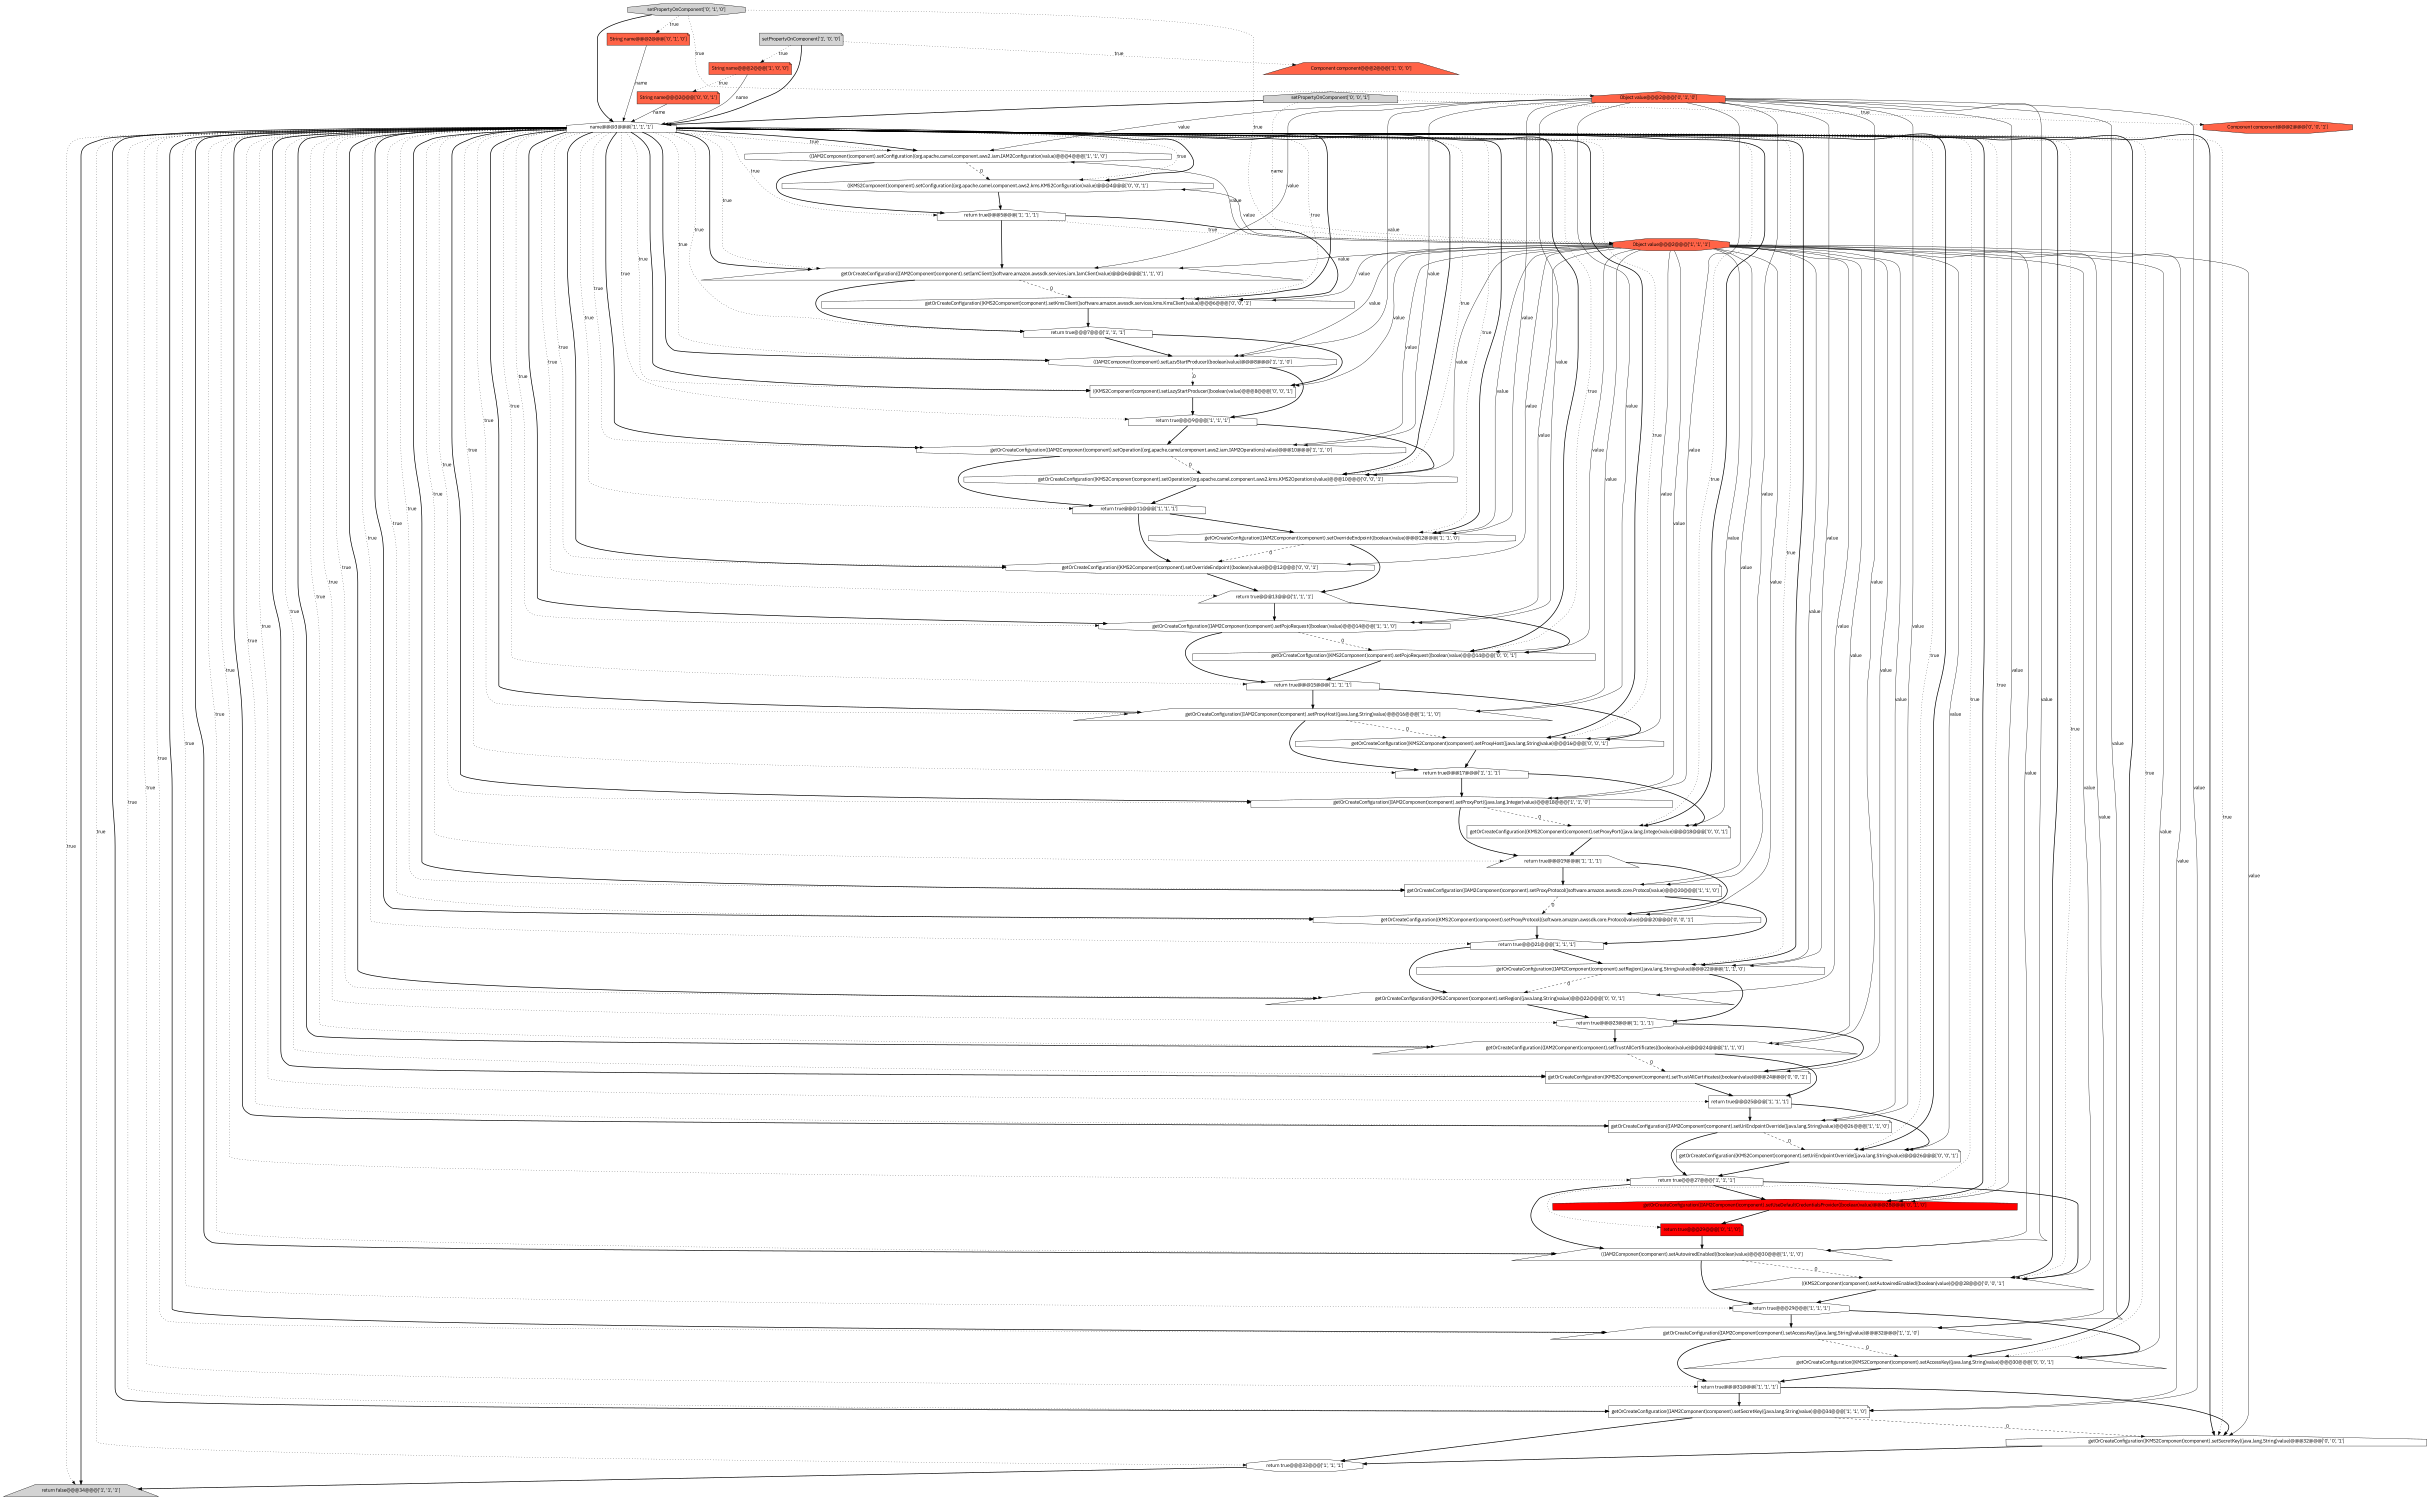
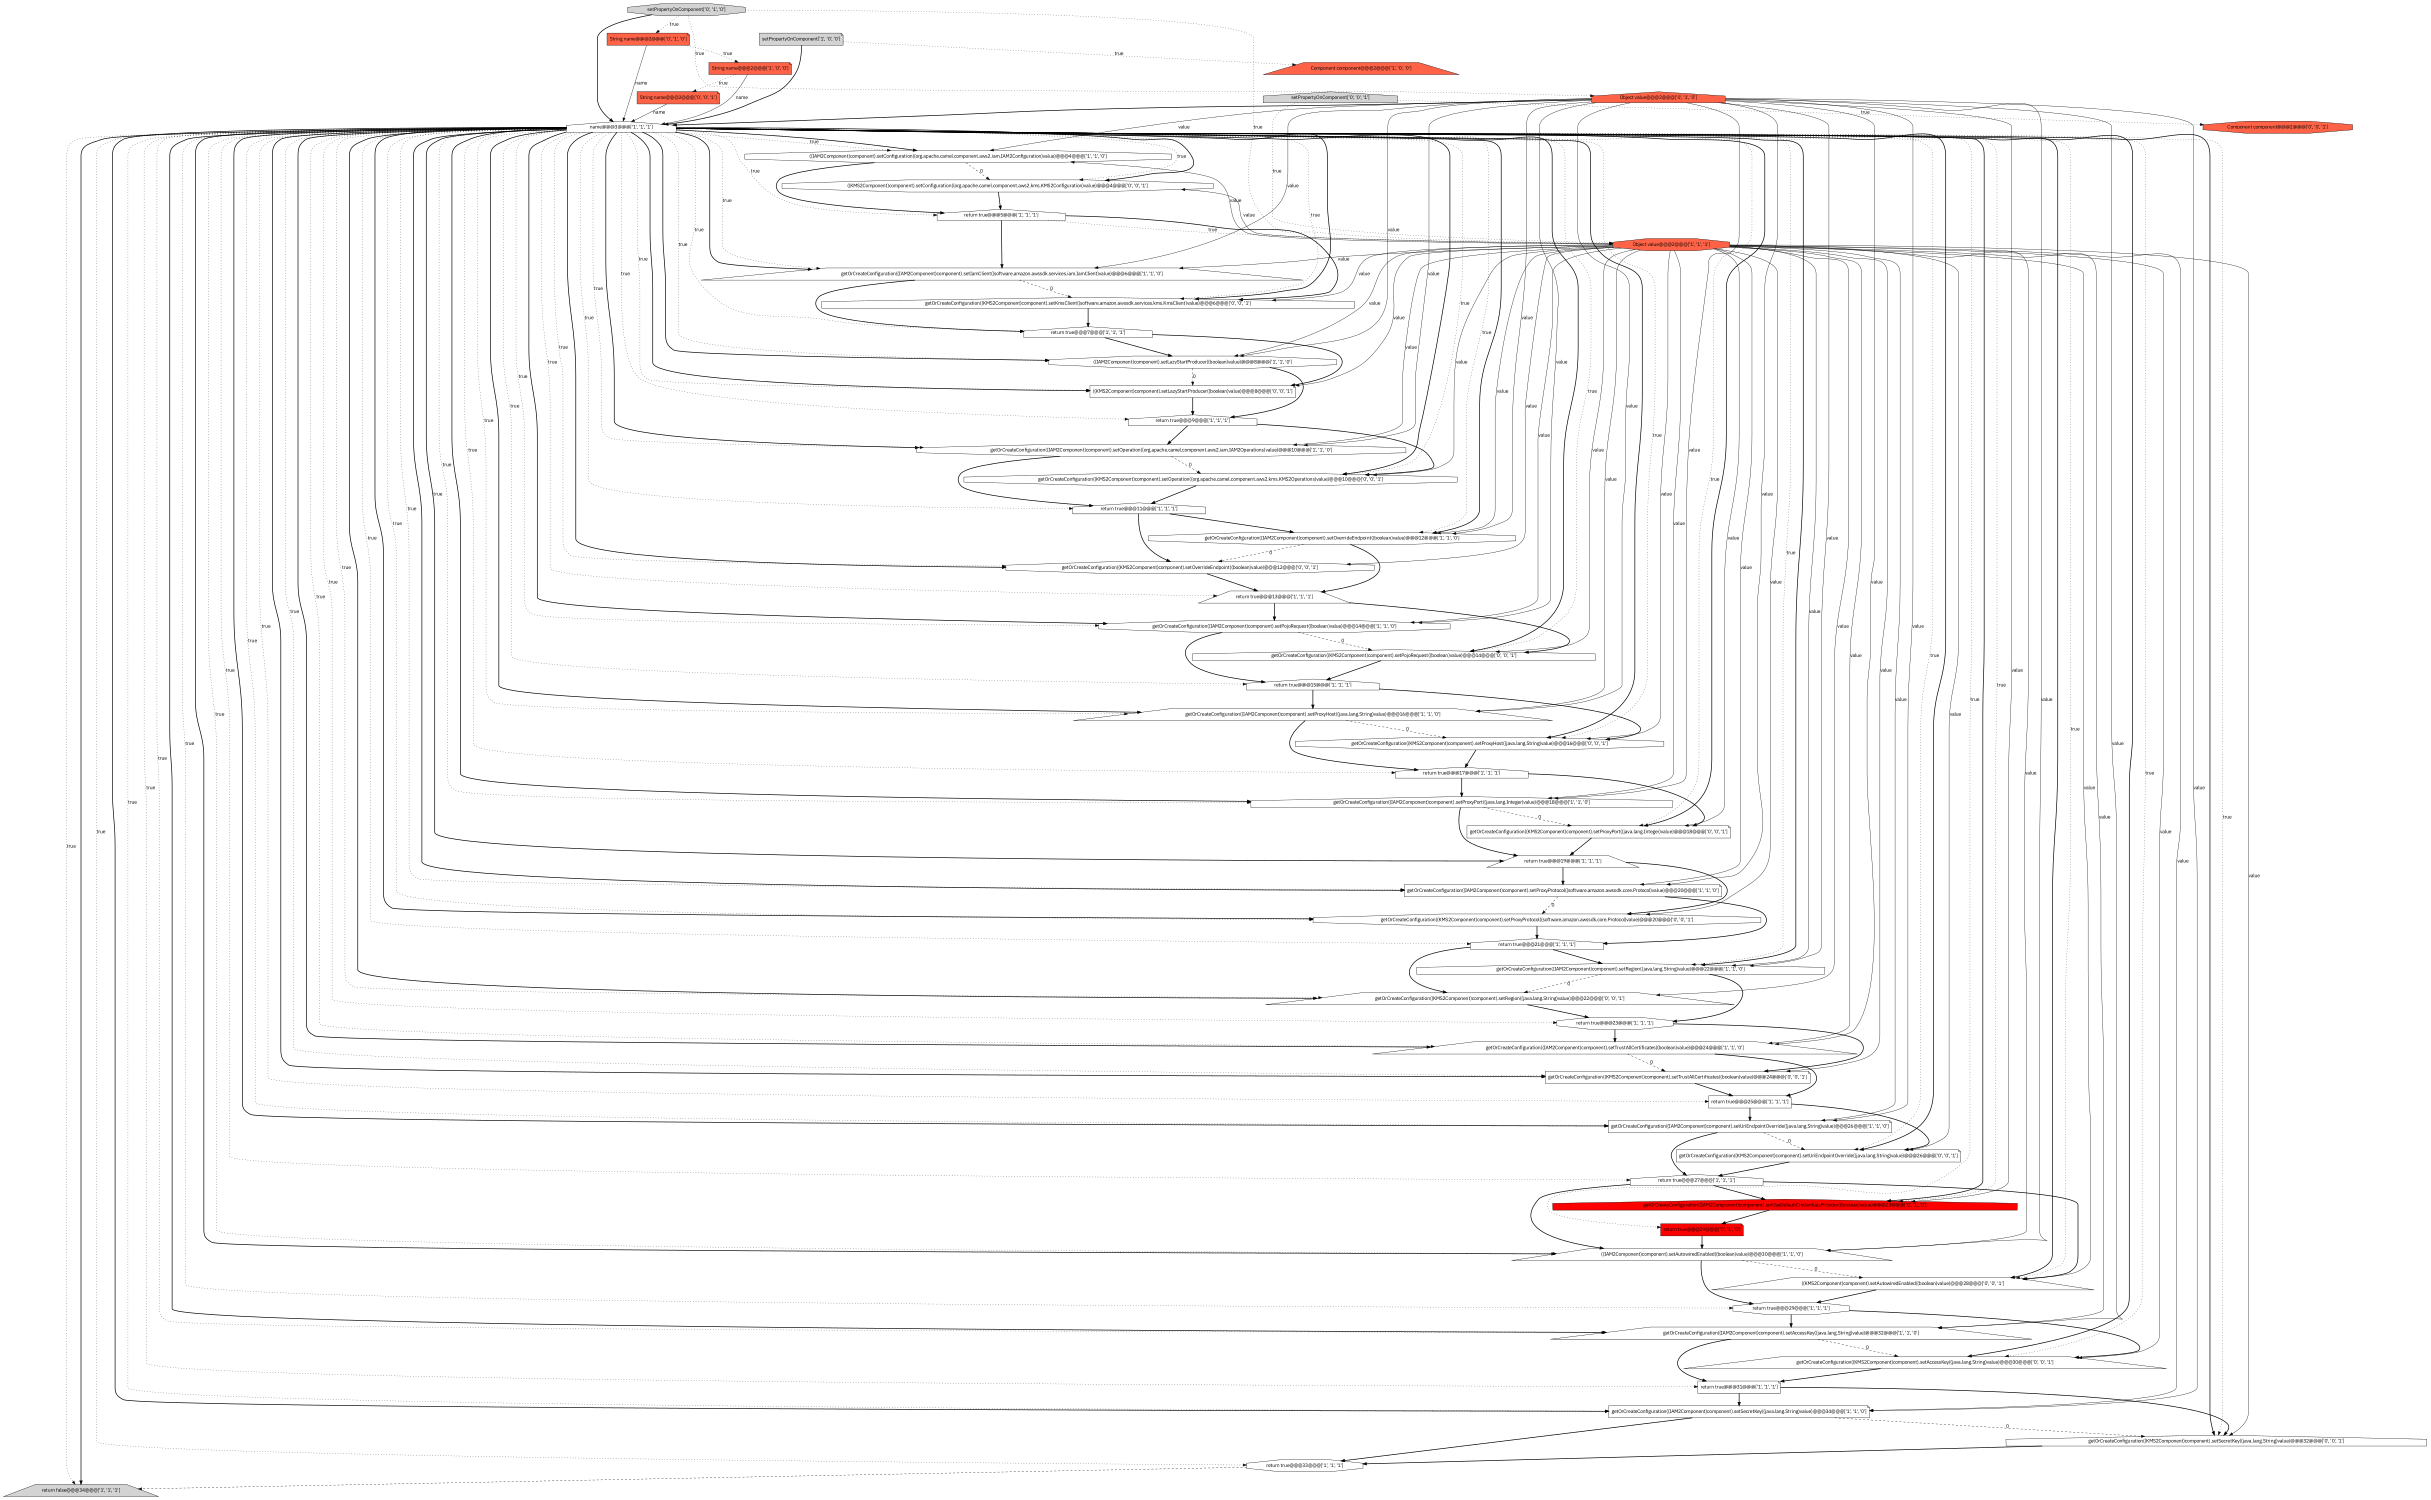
(777, 53) -> (711, 52)
(967, 111) -> (1134, 108)
(1277, 171) -> (1277, 171)
(553, 847) -> (553, 847)
(694, 1478) -> (694, 1478)
